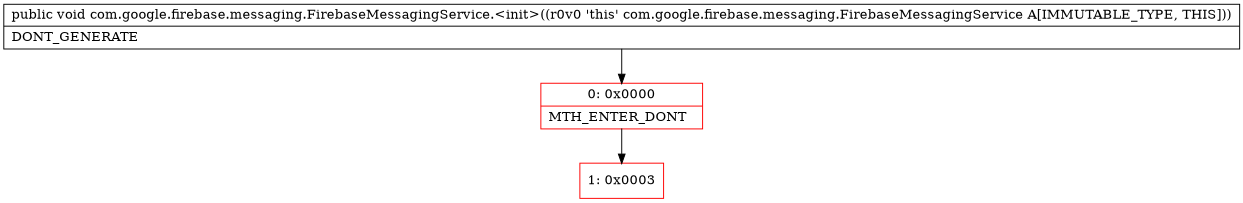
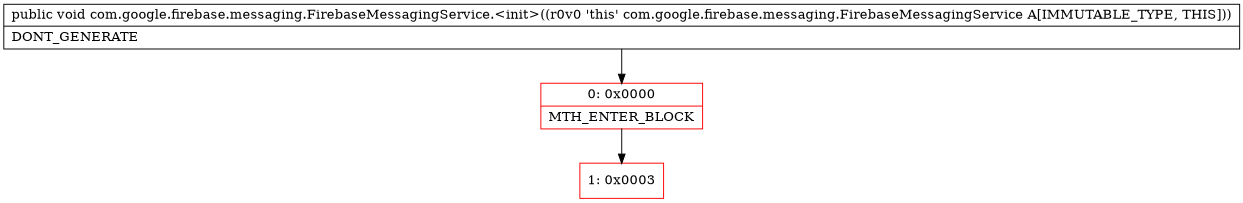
(617, 117) -> (622, 117)
